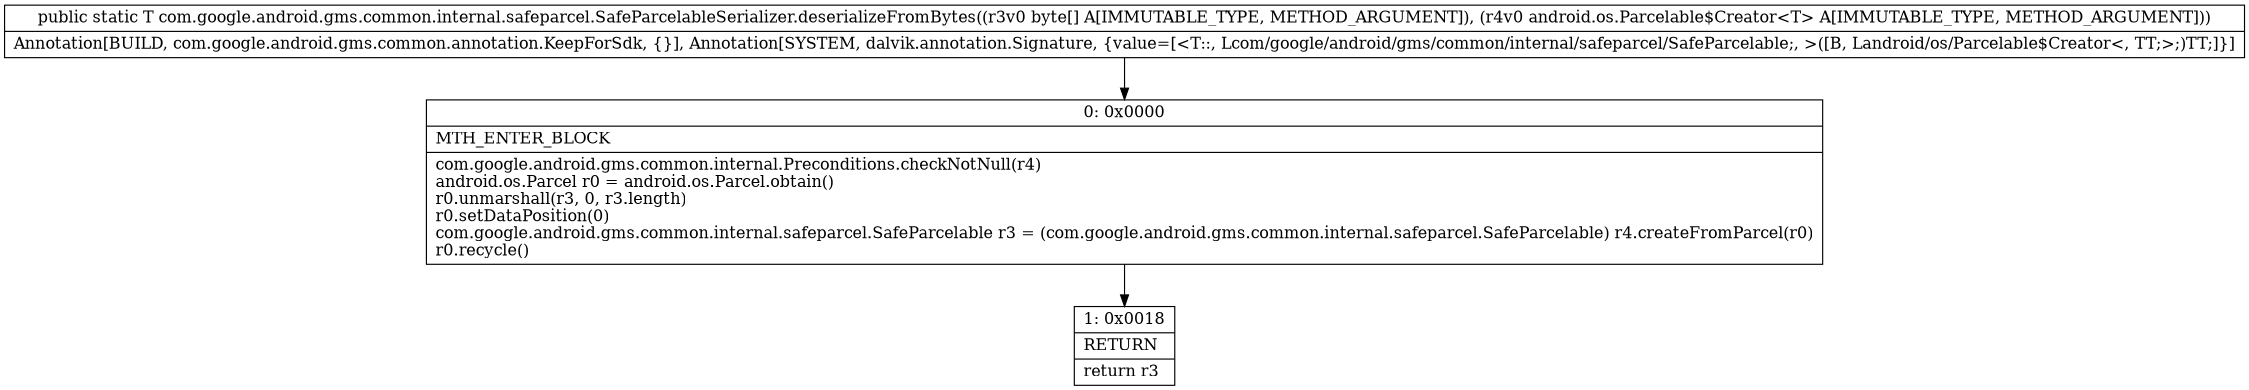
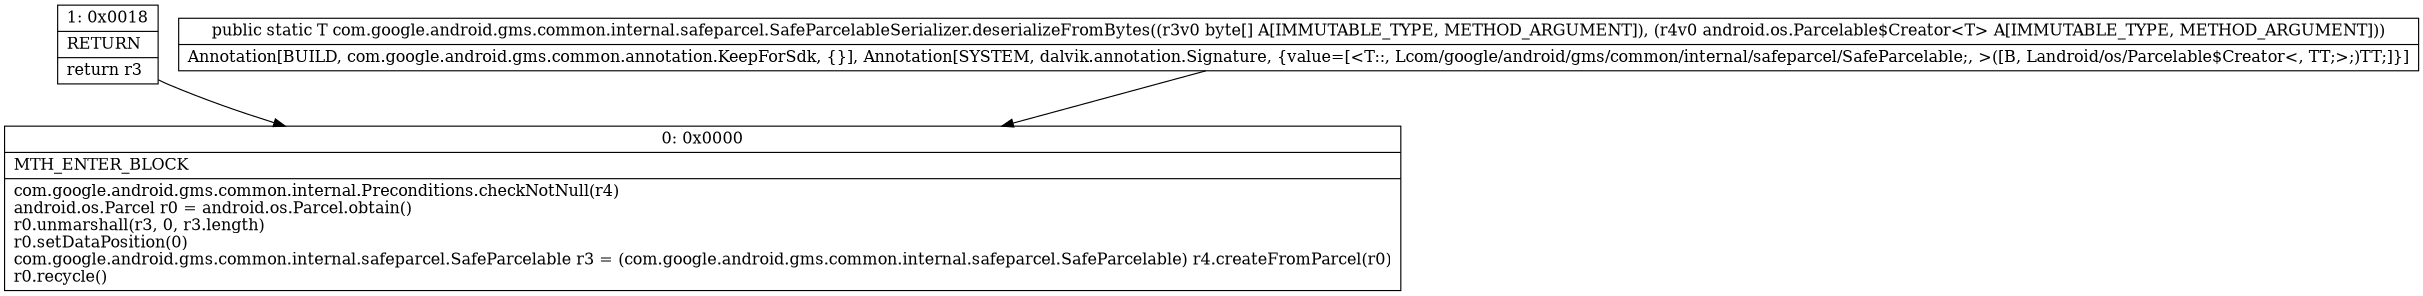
(1125, 280) -> (215, 103)
